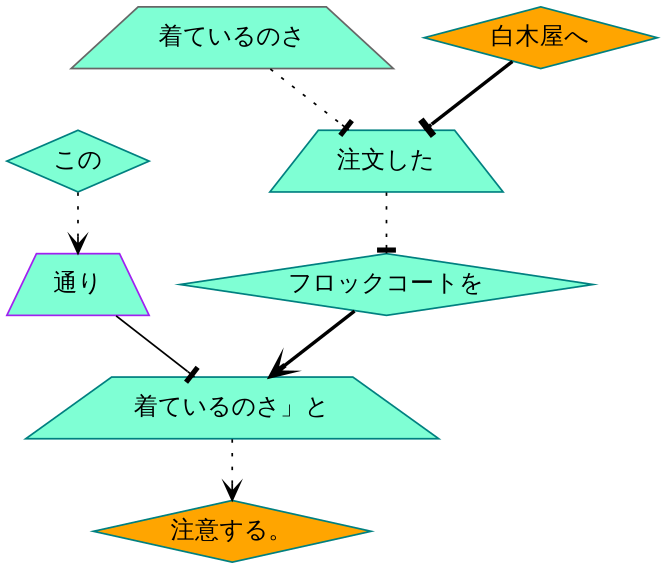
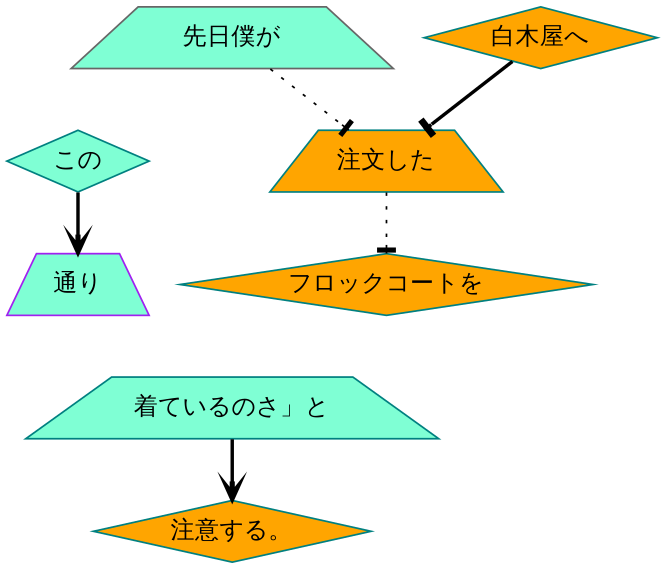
(232, 38) -> (232, 38)
(386, 161) -> (386, 161)
(78, 214) -> (78, 214)
(386, 285) -> (386, 285)
(319, 338) -> none
(152, 344) -> none
(232, 461) -> (232, 461)
